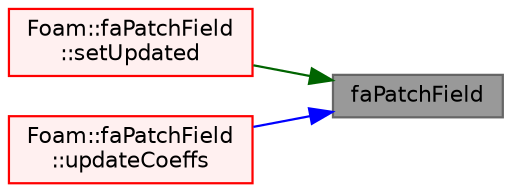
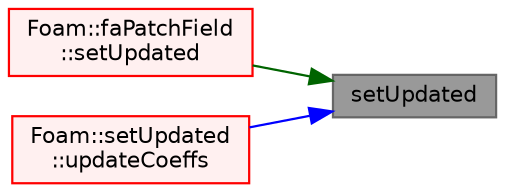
(418, 96) -> (415, 96)
(131, 150) -> (131, 150)
